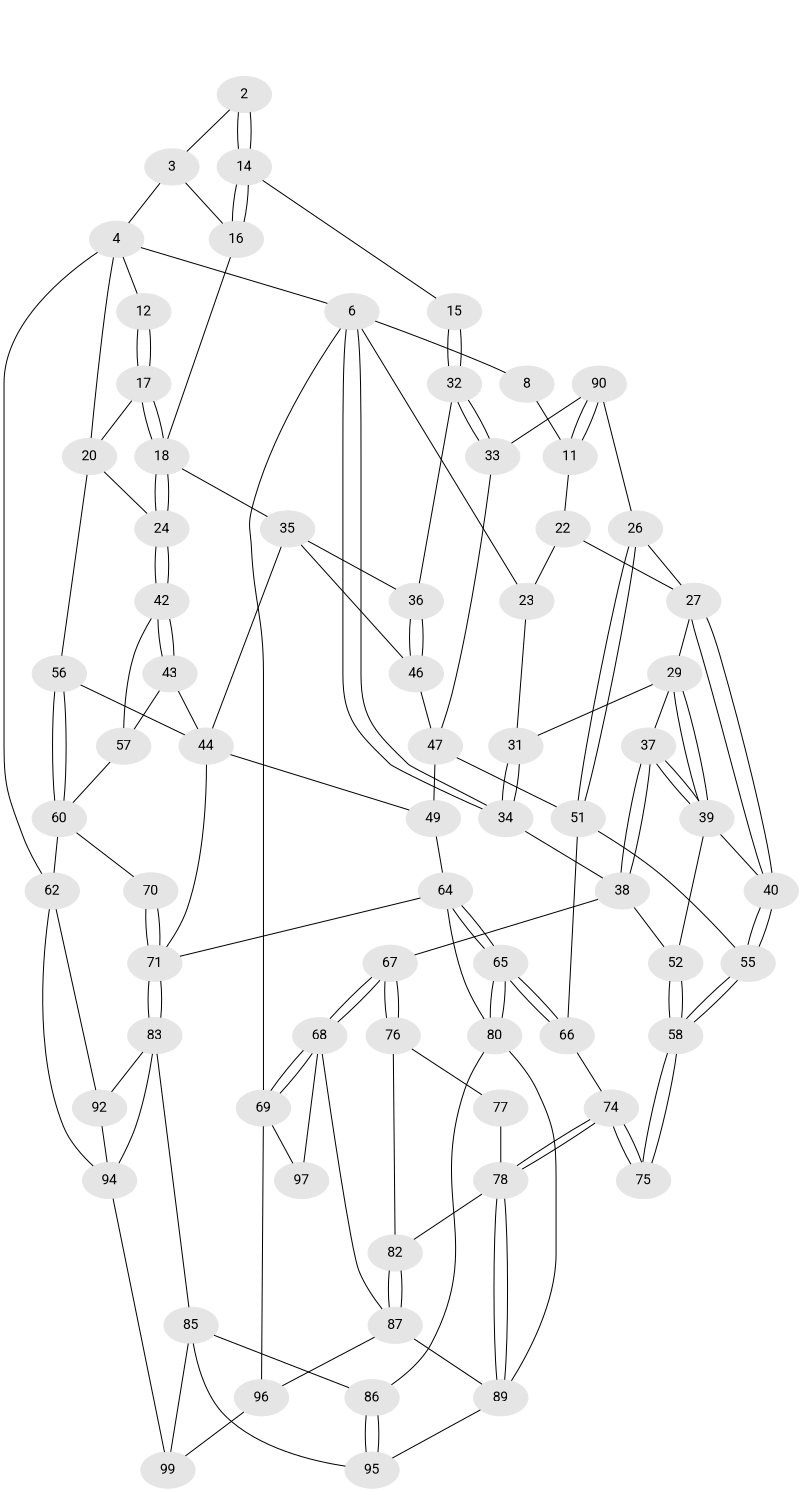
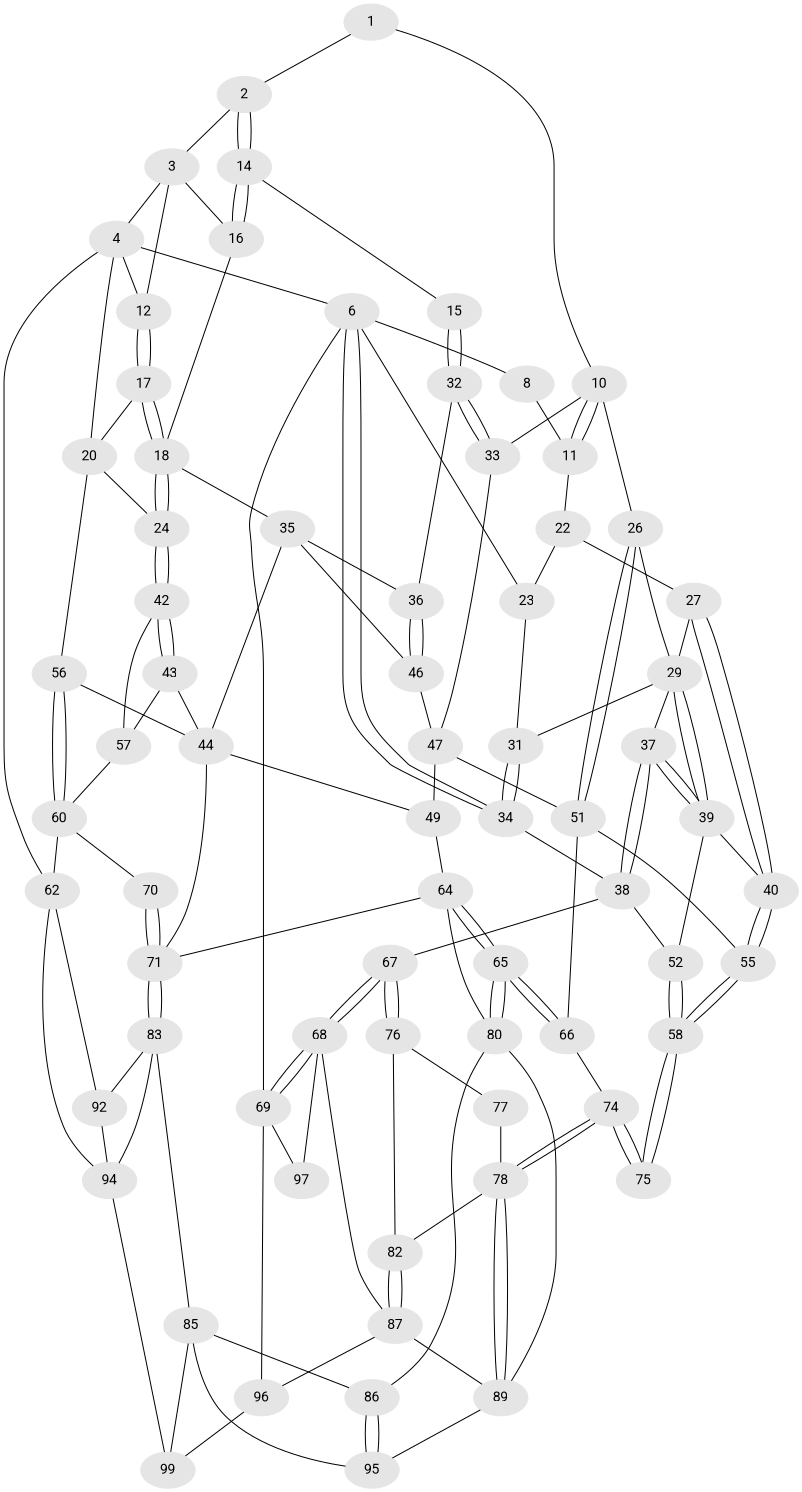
none -> (371, 22)
none -> (158, 239)
(599, 384) -> (599, 384)
(665, 565) -> (653, 602)
